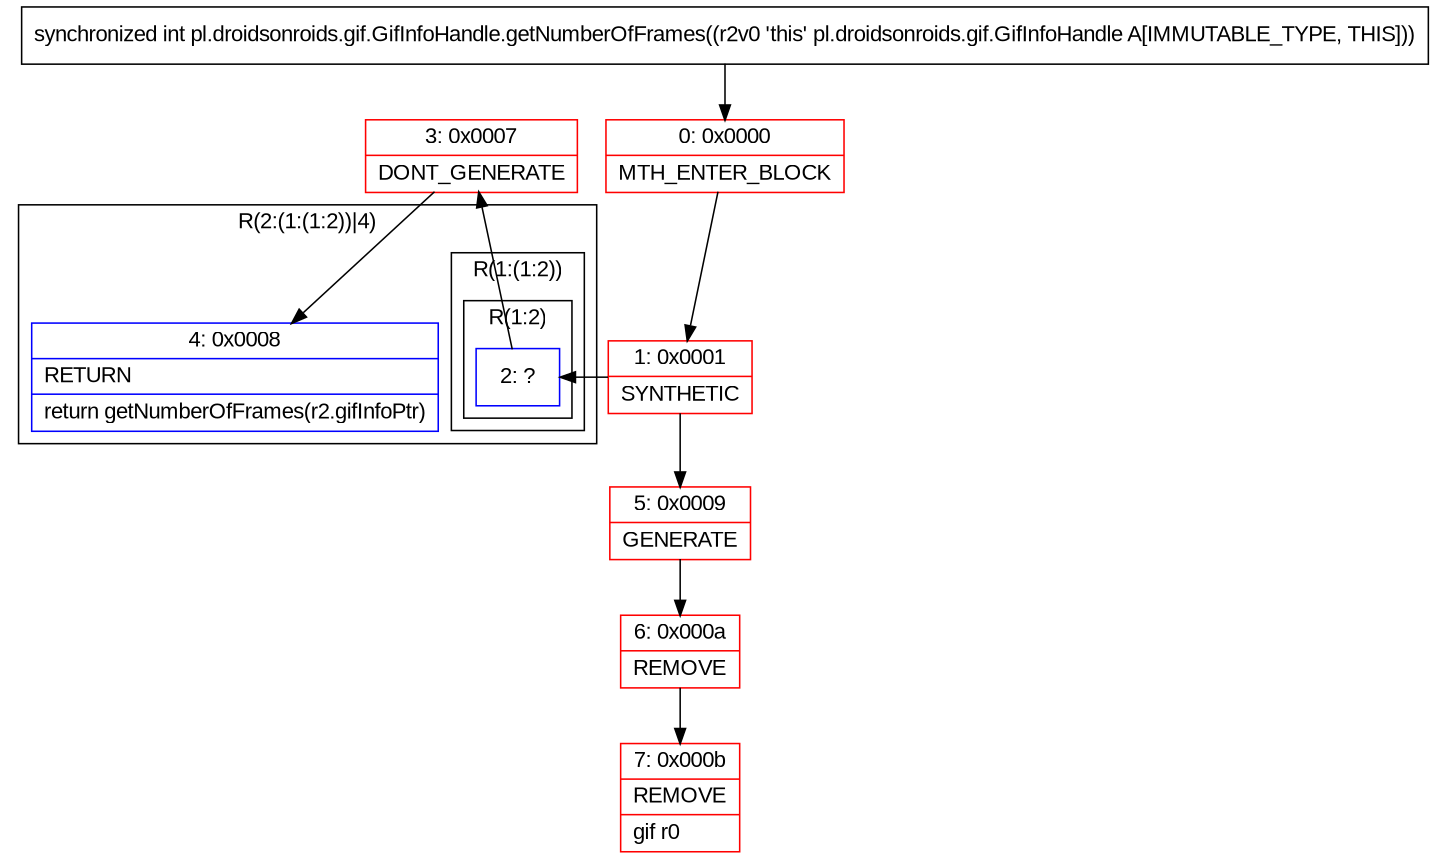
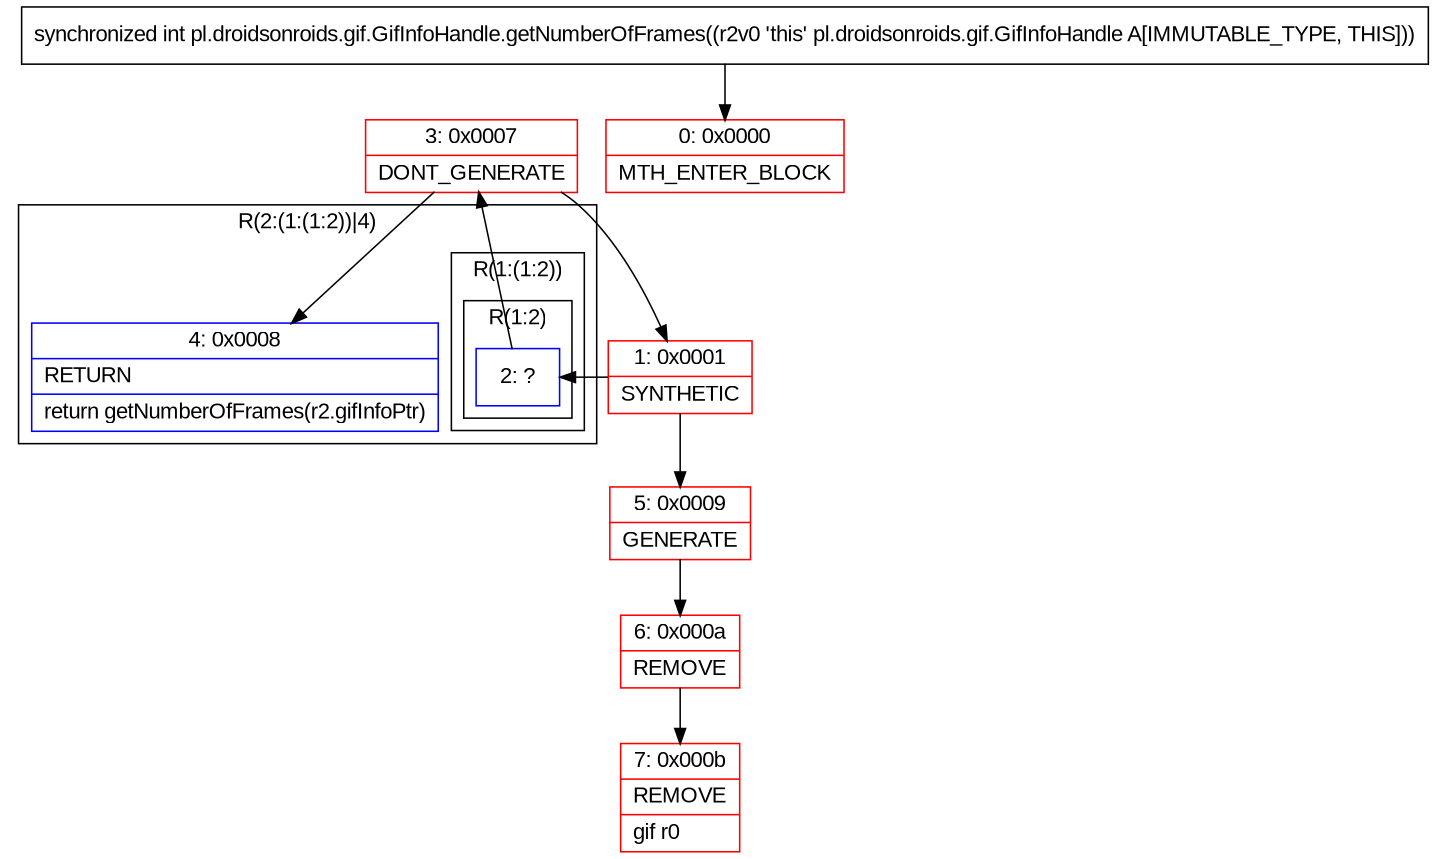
(704, 259) -> (620, 253)
